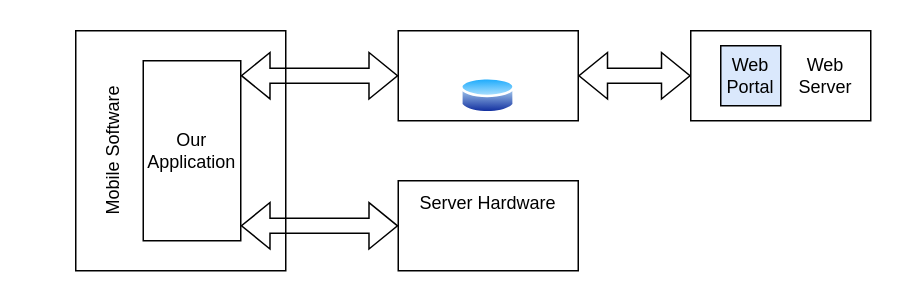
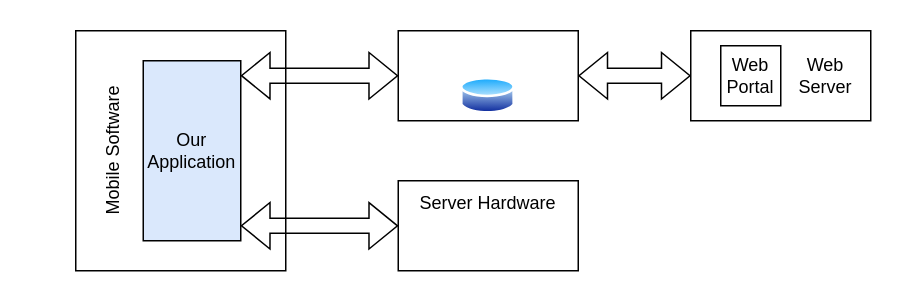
(751, 76) -> (751, 76)
(192, 151) -> (192, 151)
